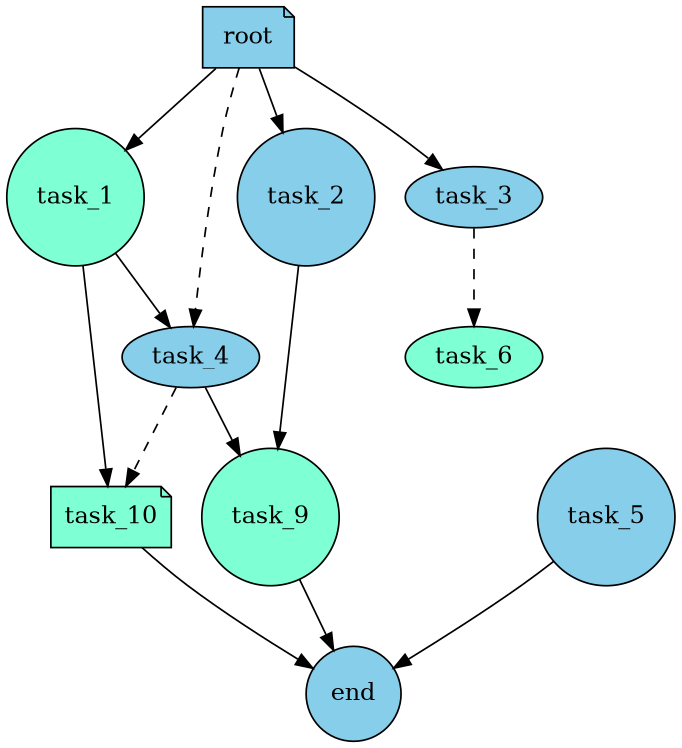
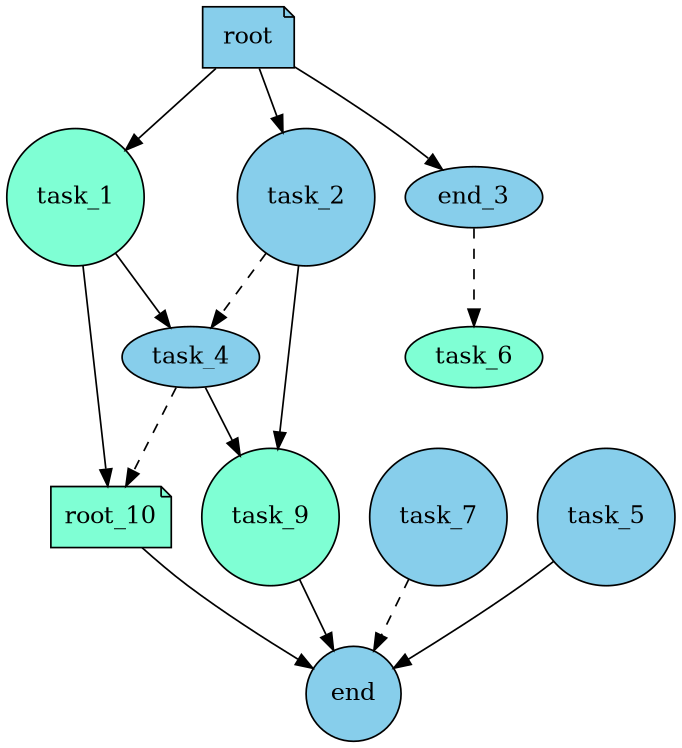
(212, 188) -> (244, 283)
(474, 197) -> (474, 197)
(111, 517) -> (111, 517)
none -> (438, 517)
